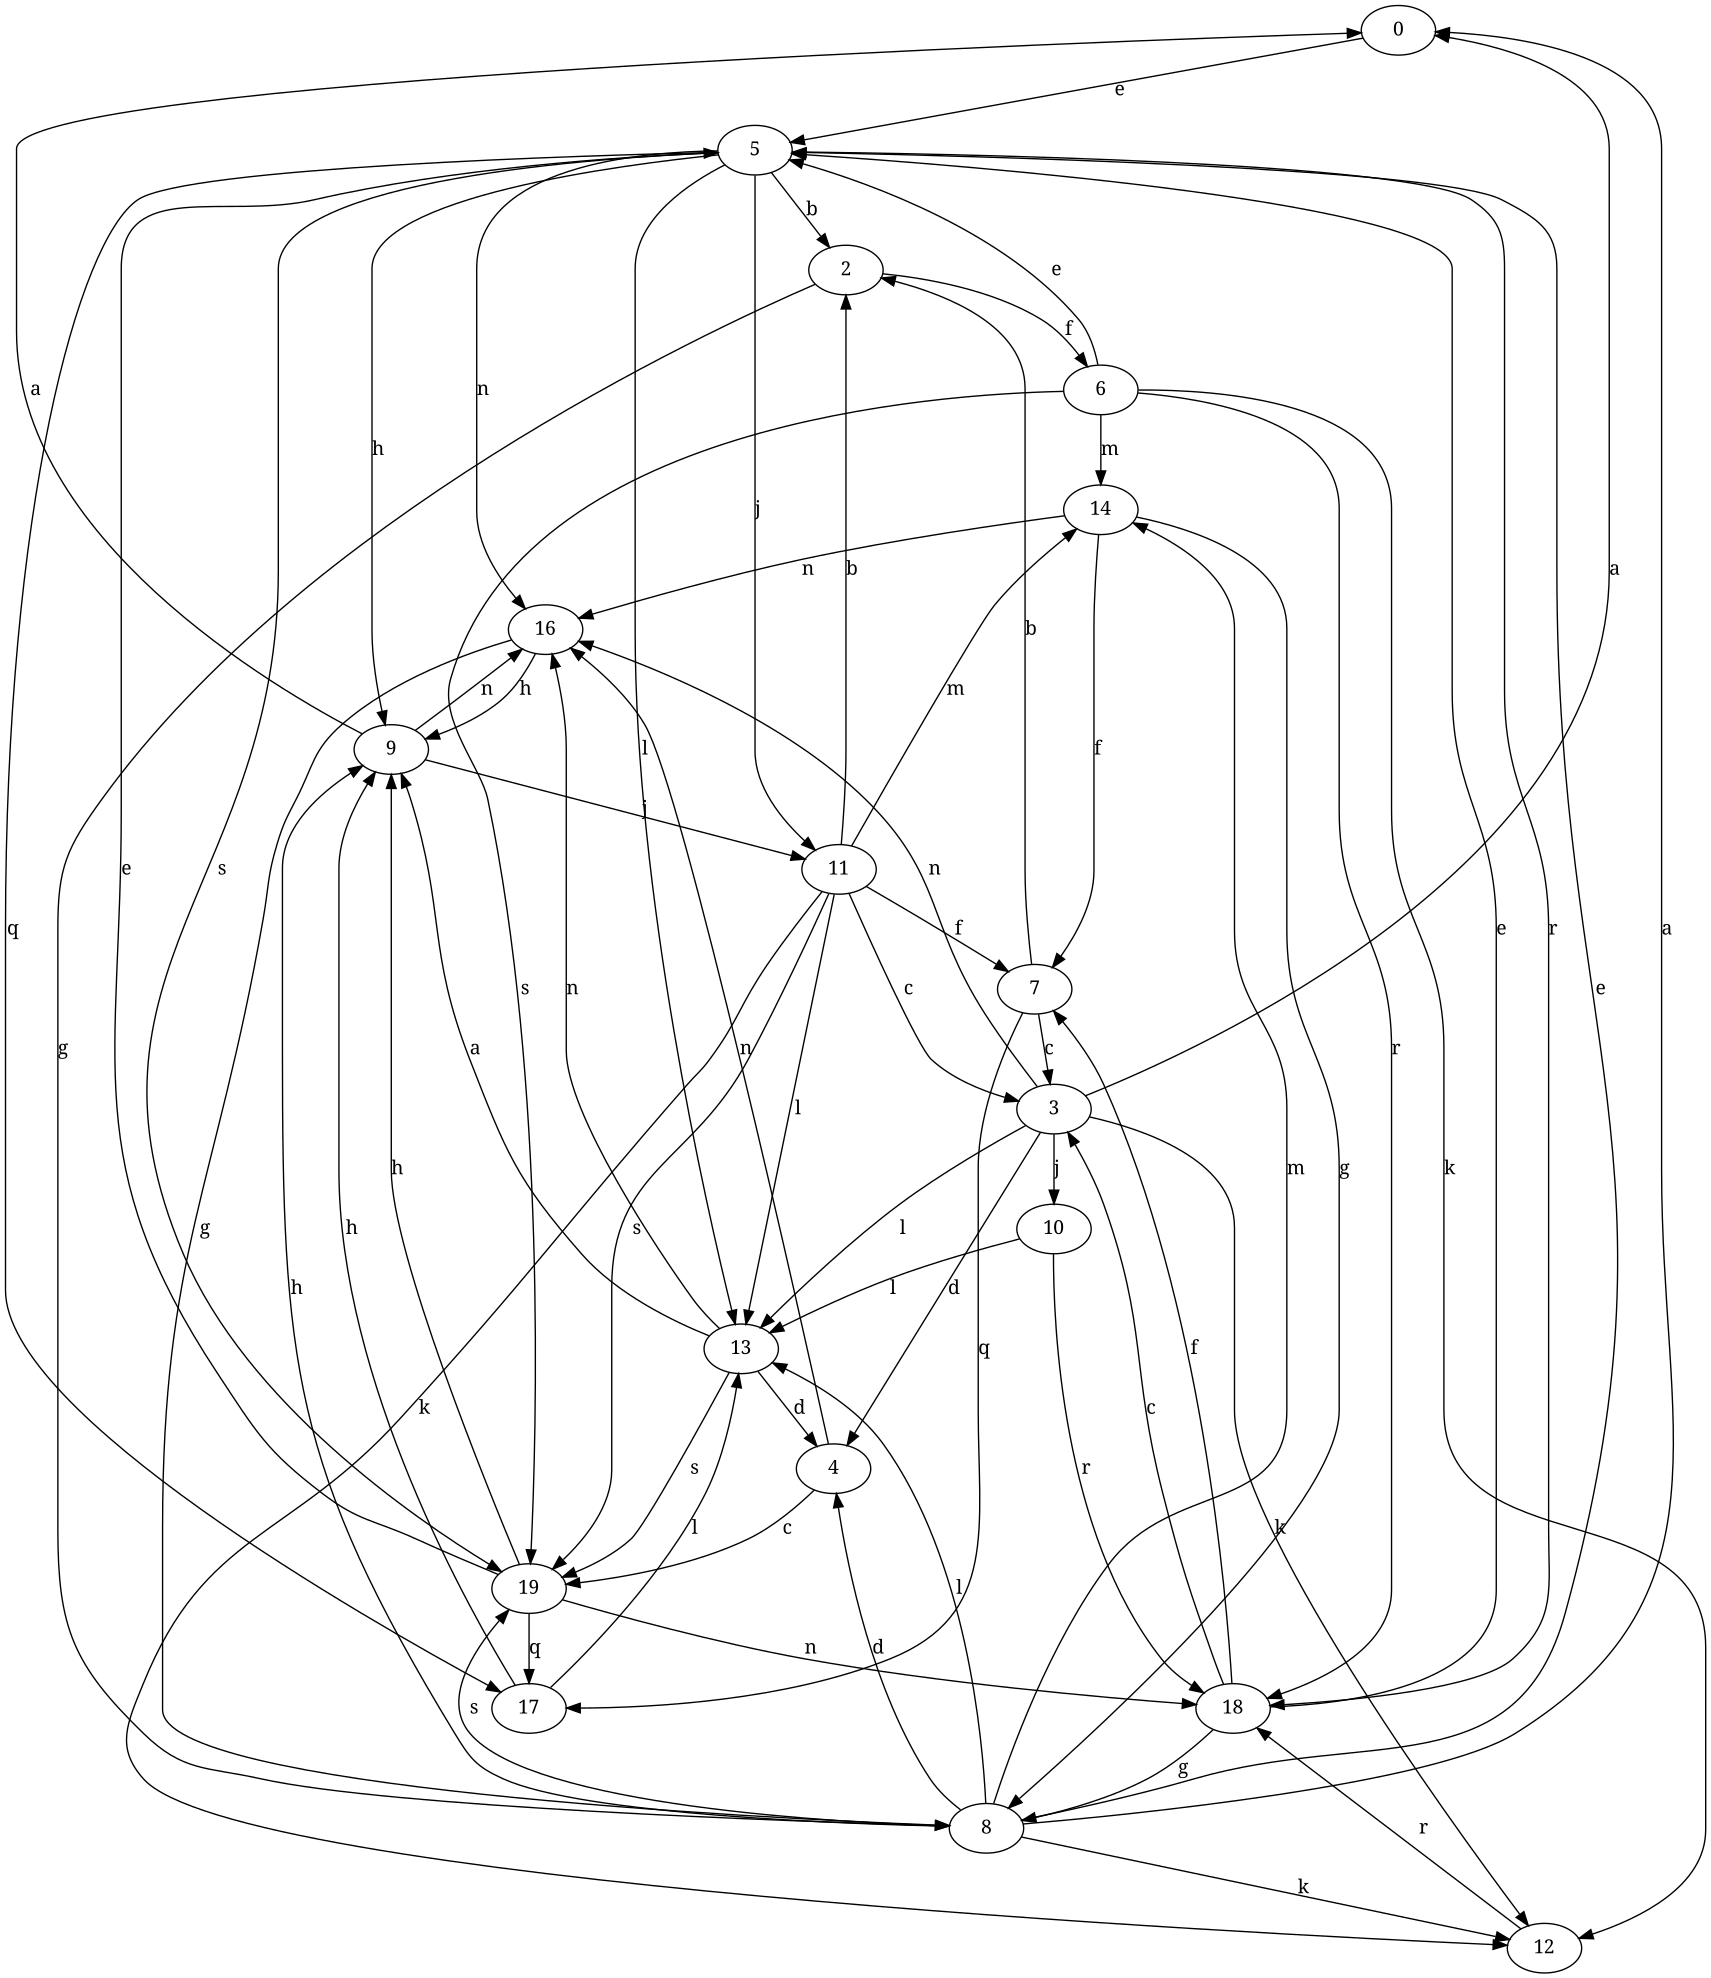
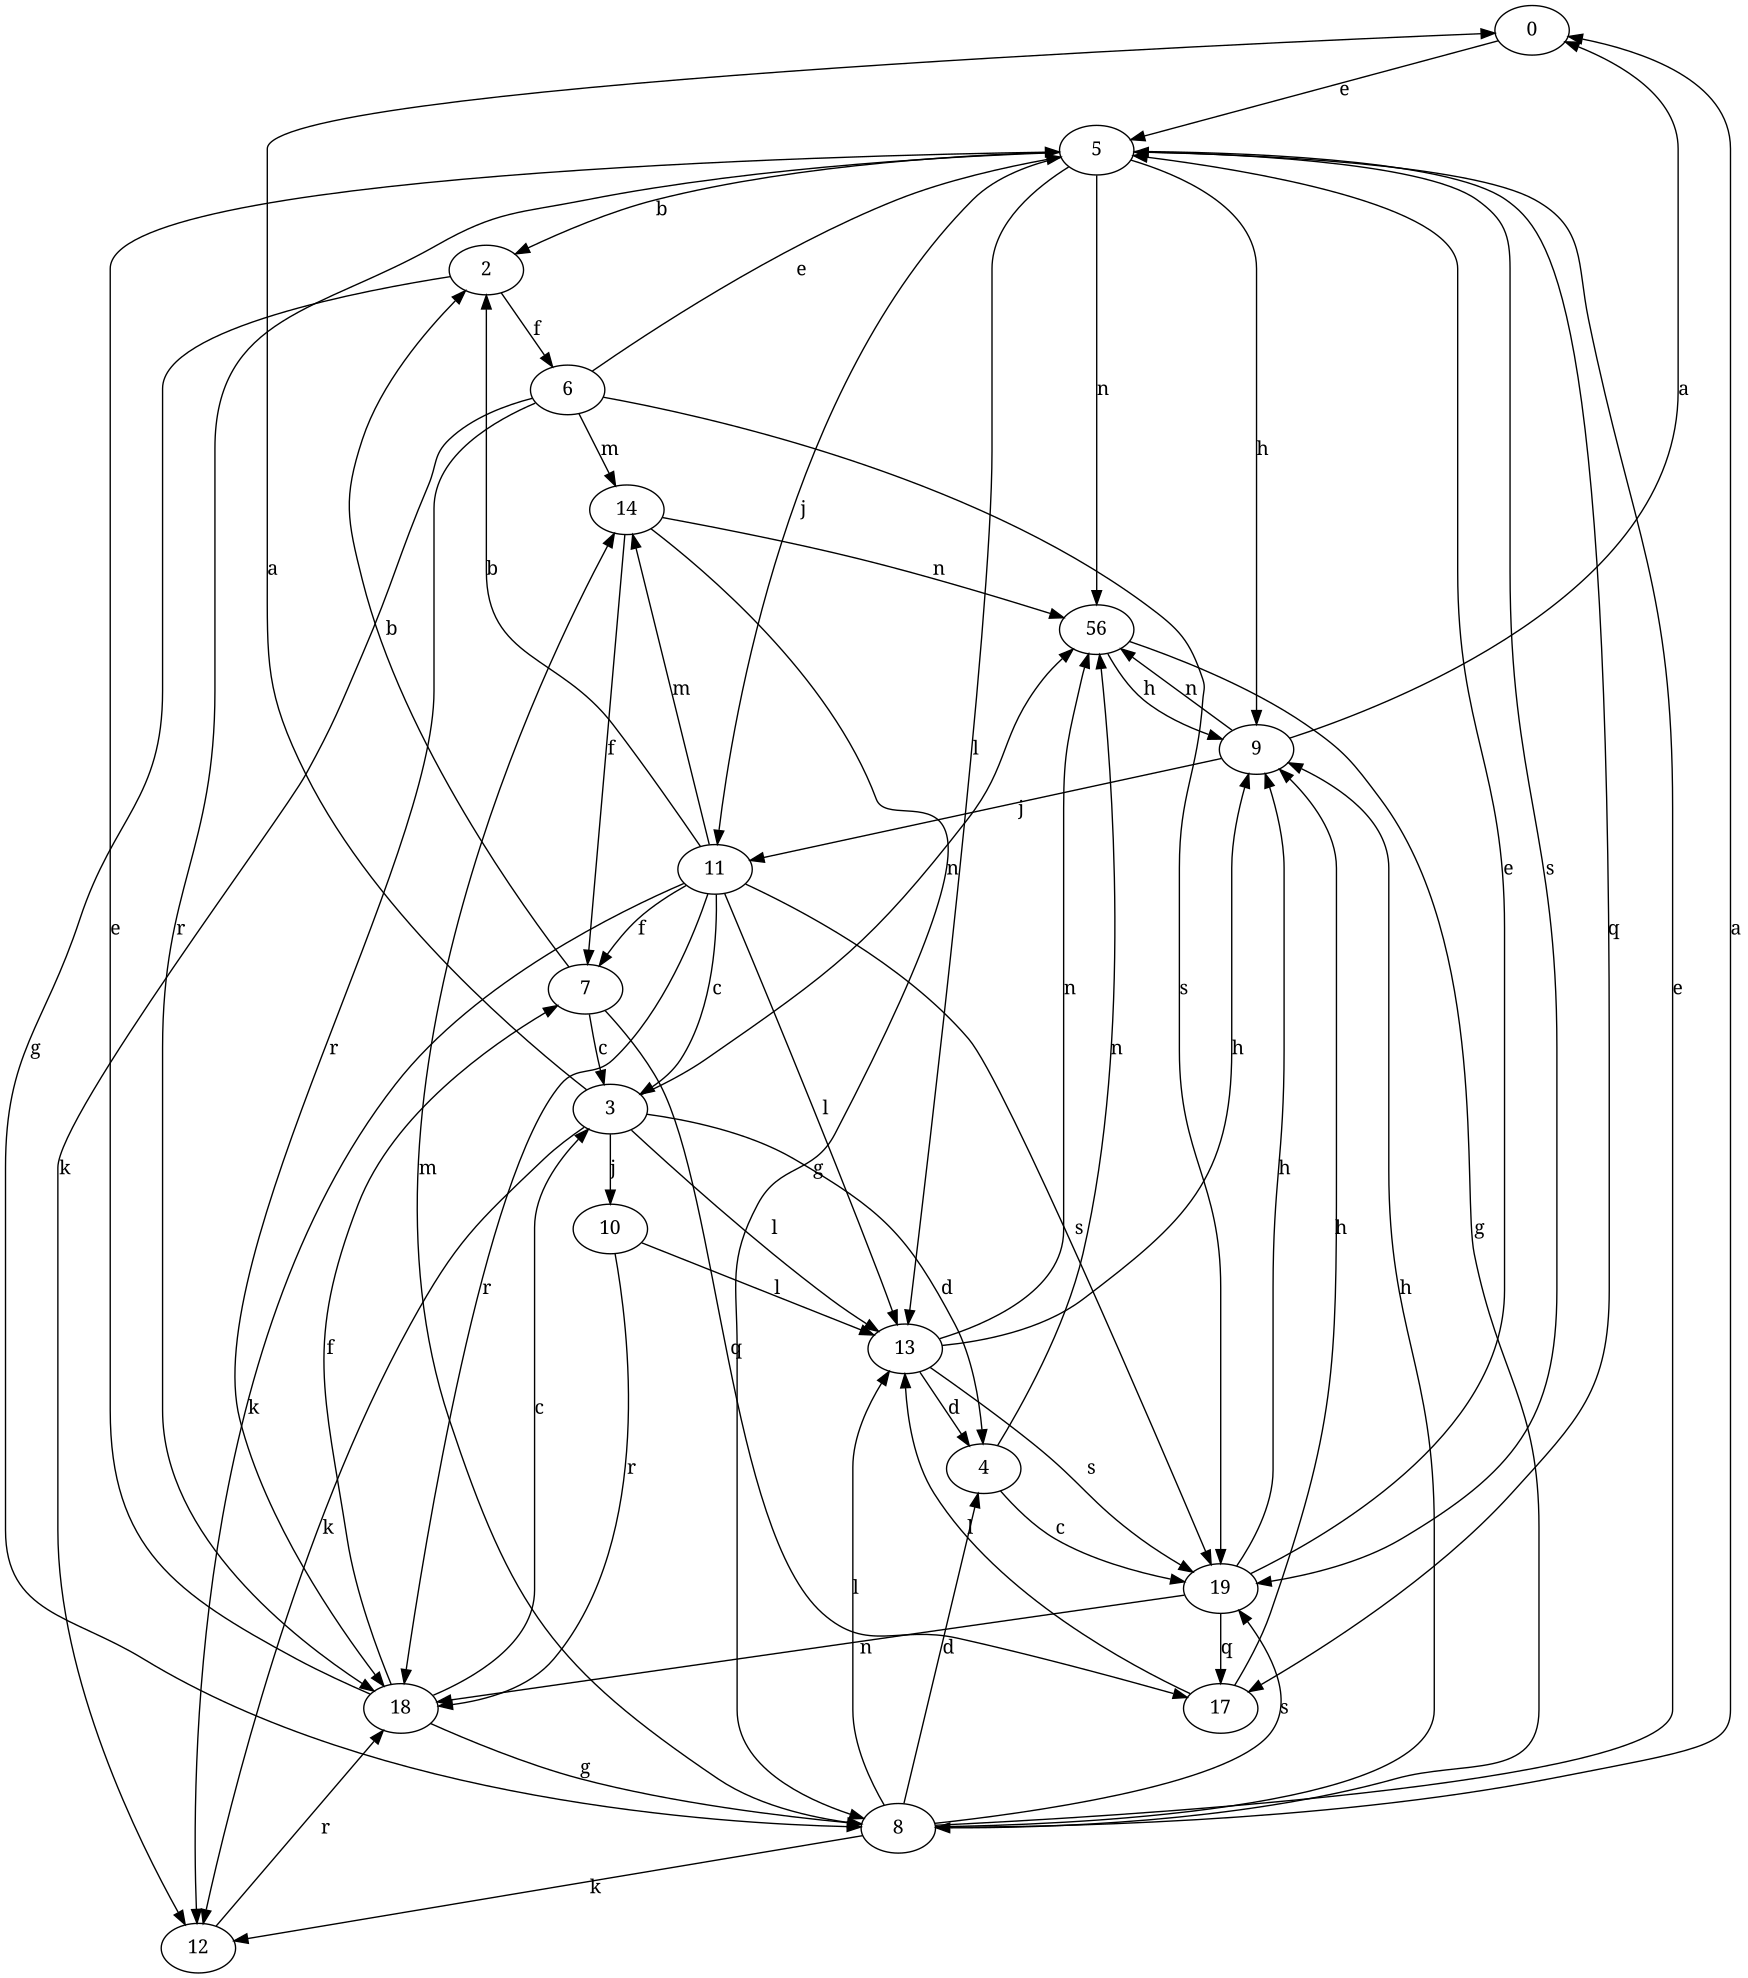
(546, 630) -> (1097, 630)
(476, 1049) -> (1239, 1049)
none -> (491, 1248)
